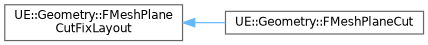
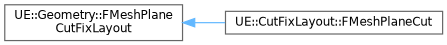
(325, 23) -> (334, 23)
